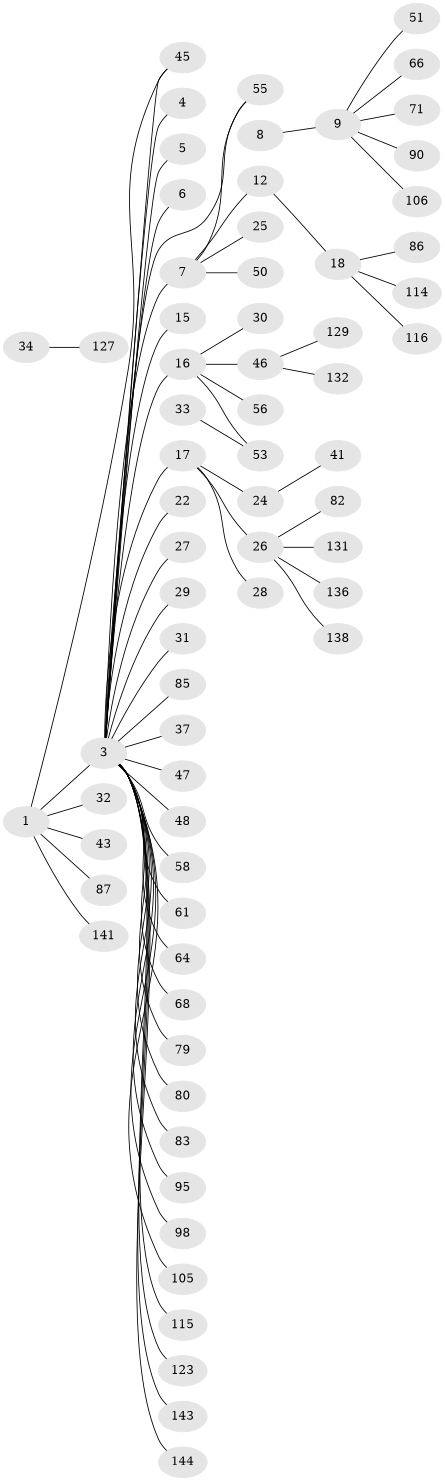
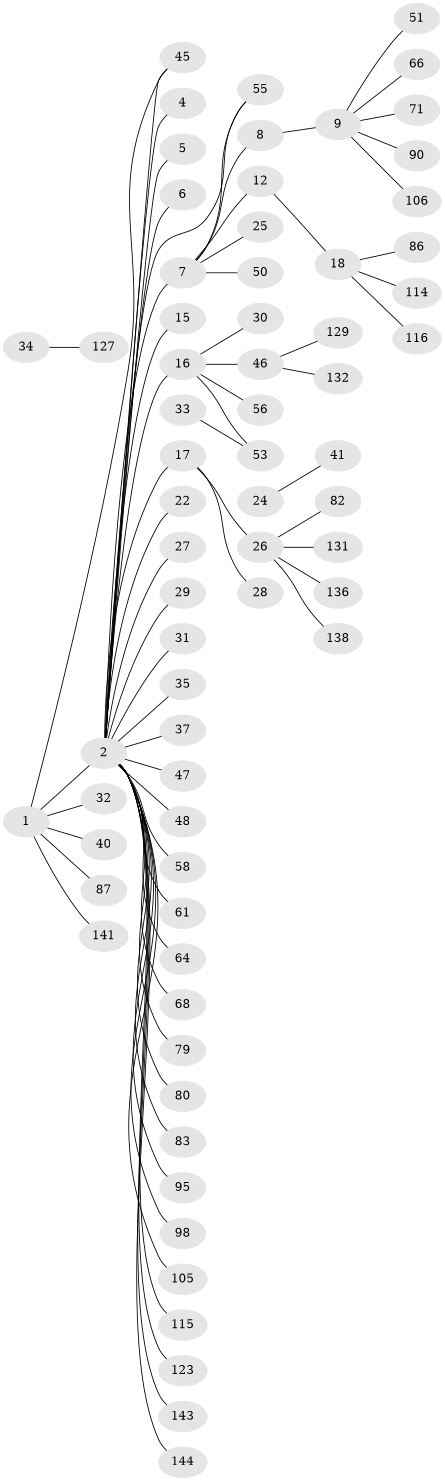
none -> (229, 177)
(222, 479) -> none
(183, 685) -> (183, 685)
(104, 753) -> (104, 753)
(104, 845) -> (104, 845)
